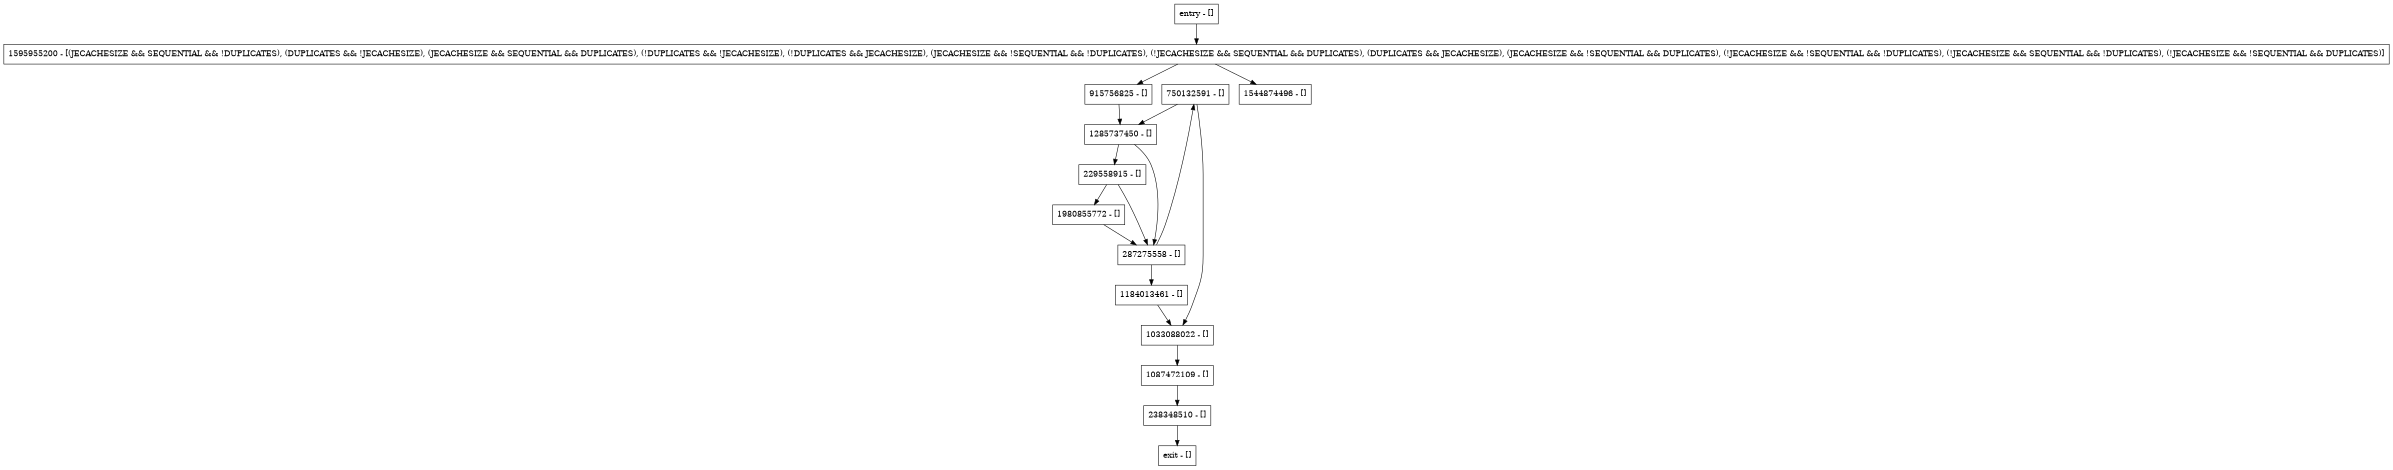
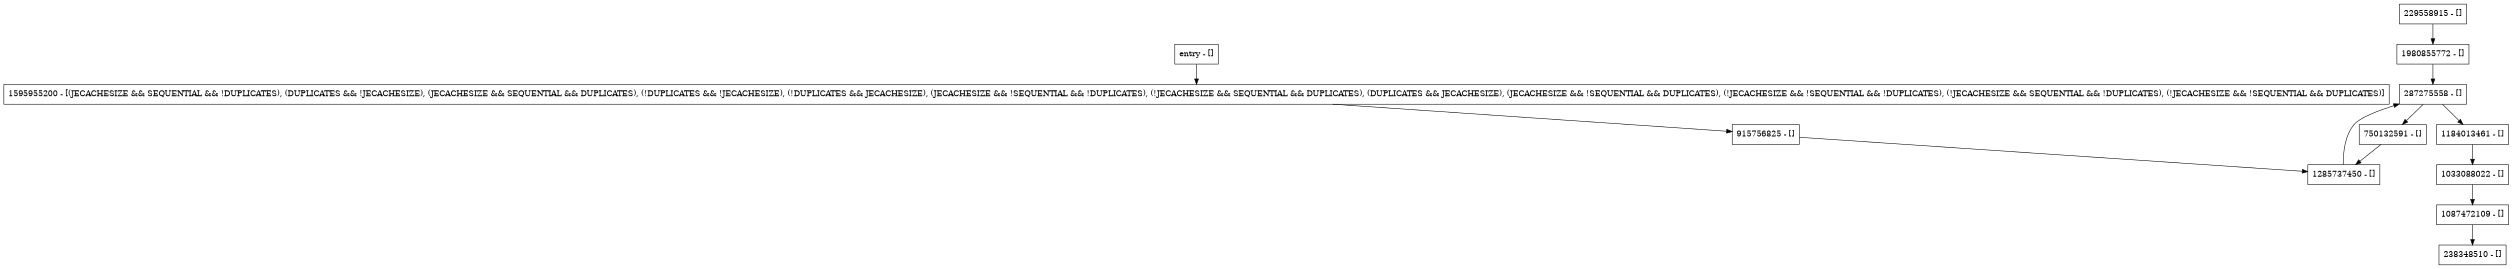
(1275, 94) -> none
(1117, 152) -> none
(1133, 212) -> none
(1203, 214) -> none
(1177, 456) -> none
